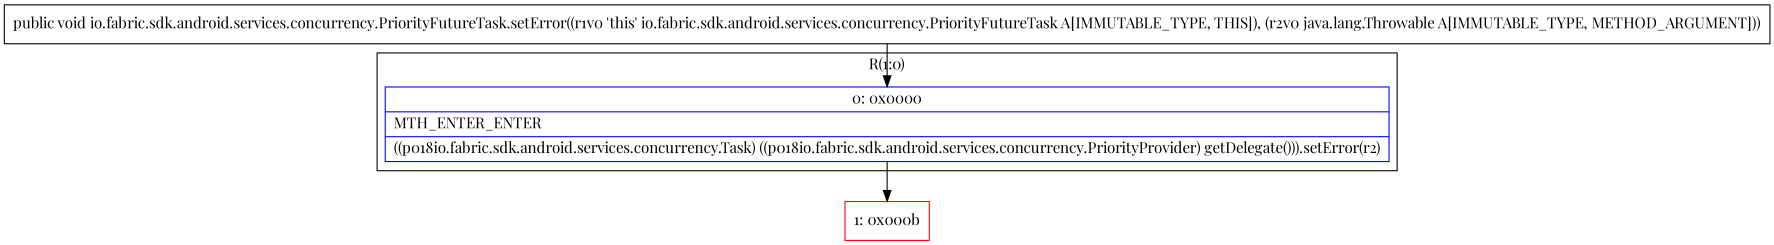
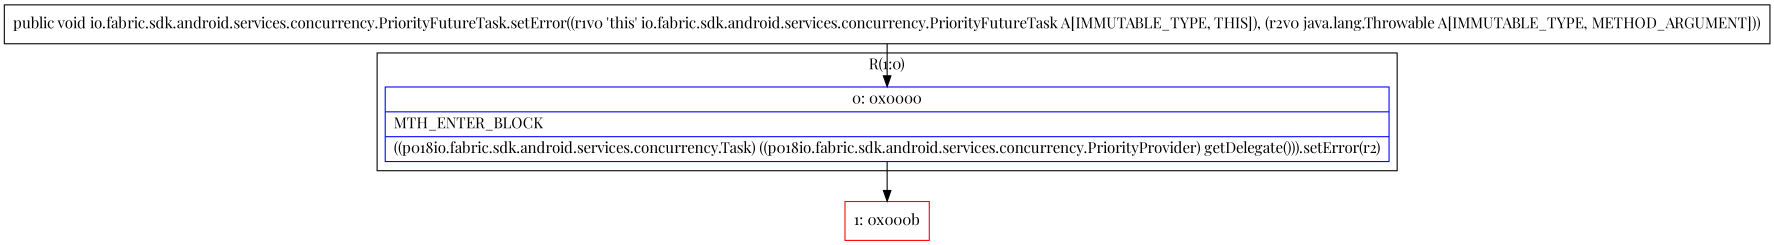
(468, 124) -> (469, 124)
